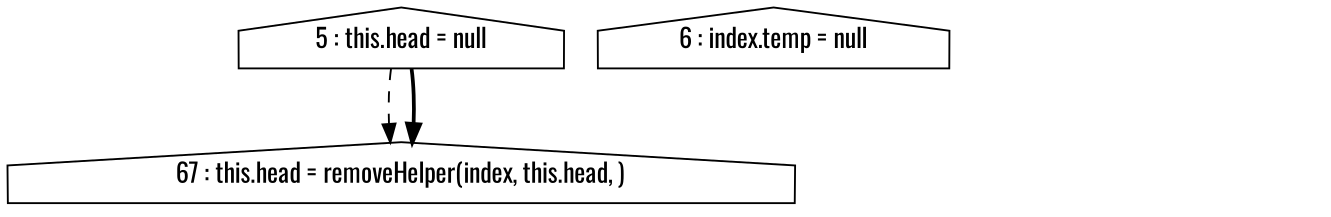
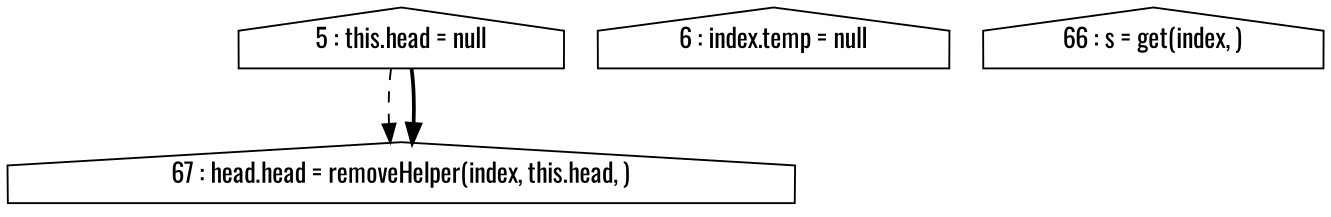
none -> (1153, 41)
(401, 176) -> (401, 176)
